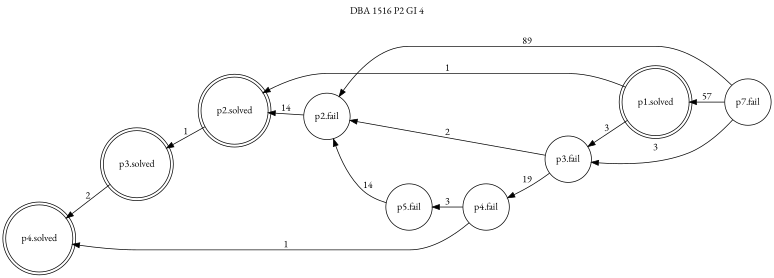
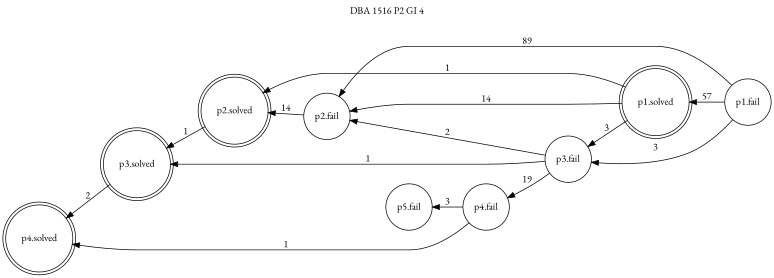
(748, 102) -> (748, 102)
none -> (361, 164)
(354, 181) -> (489, 104)
